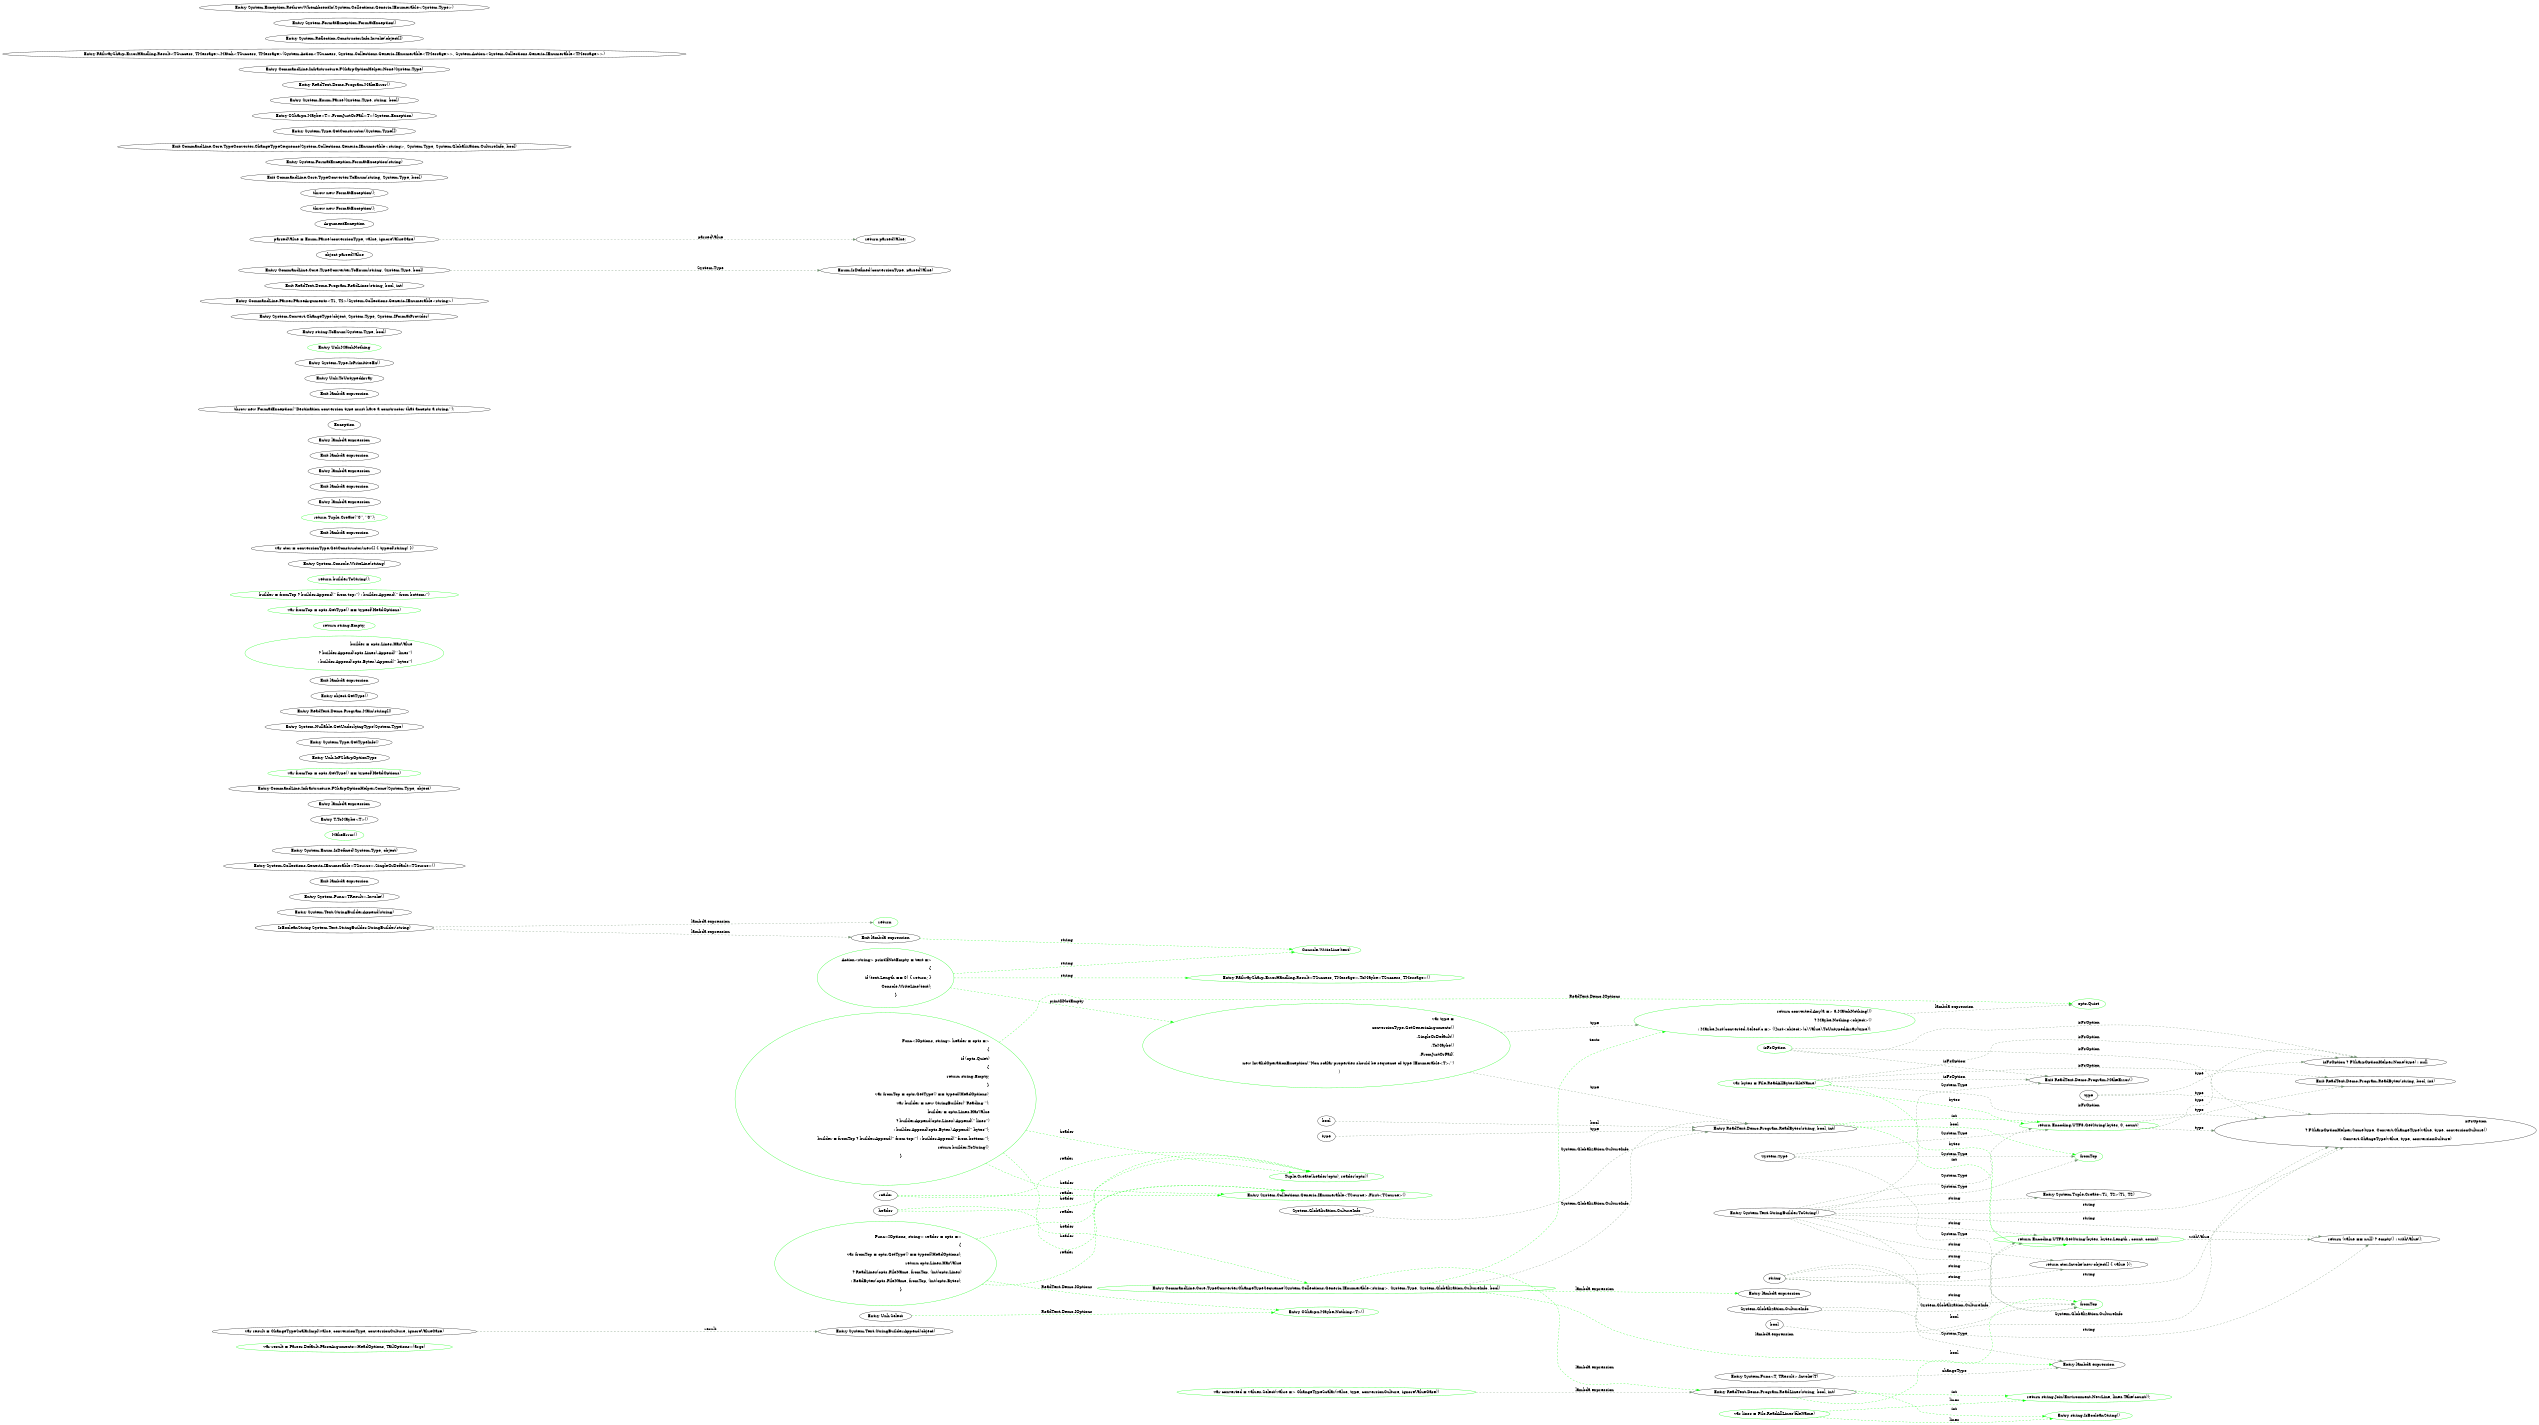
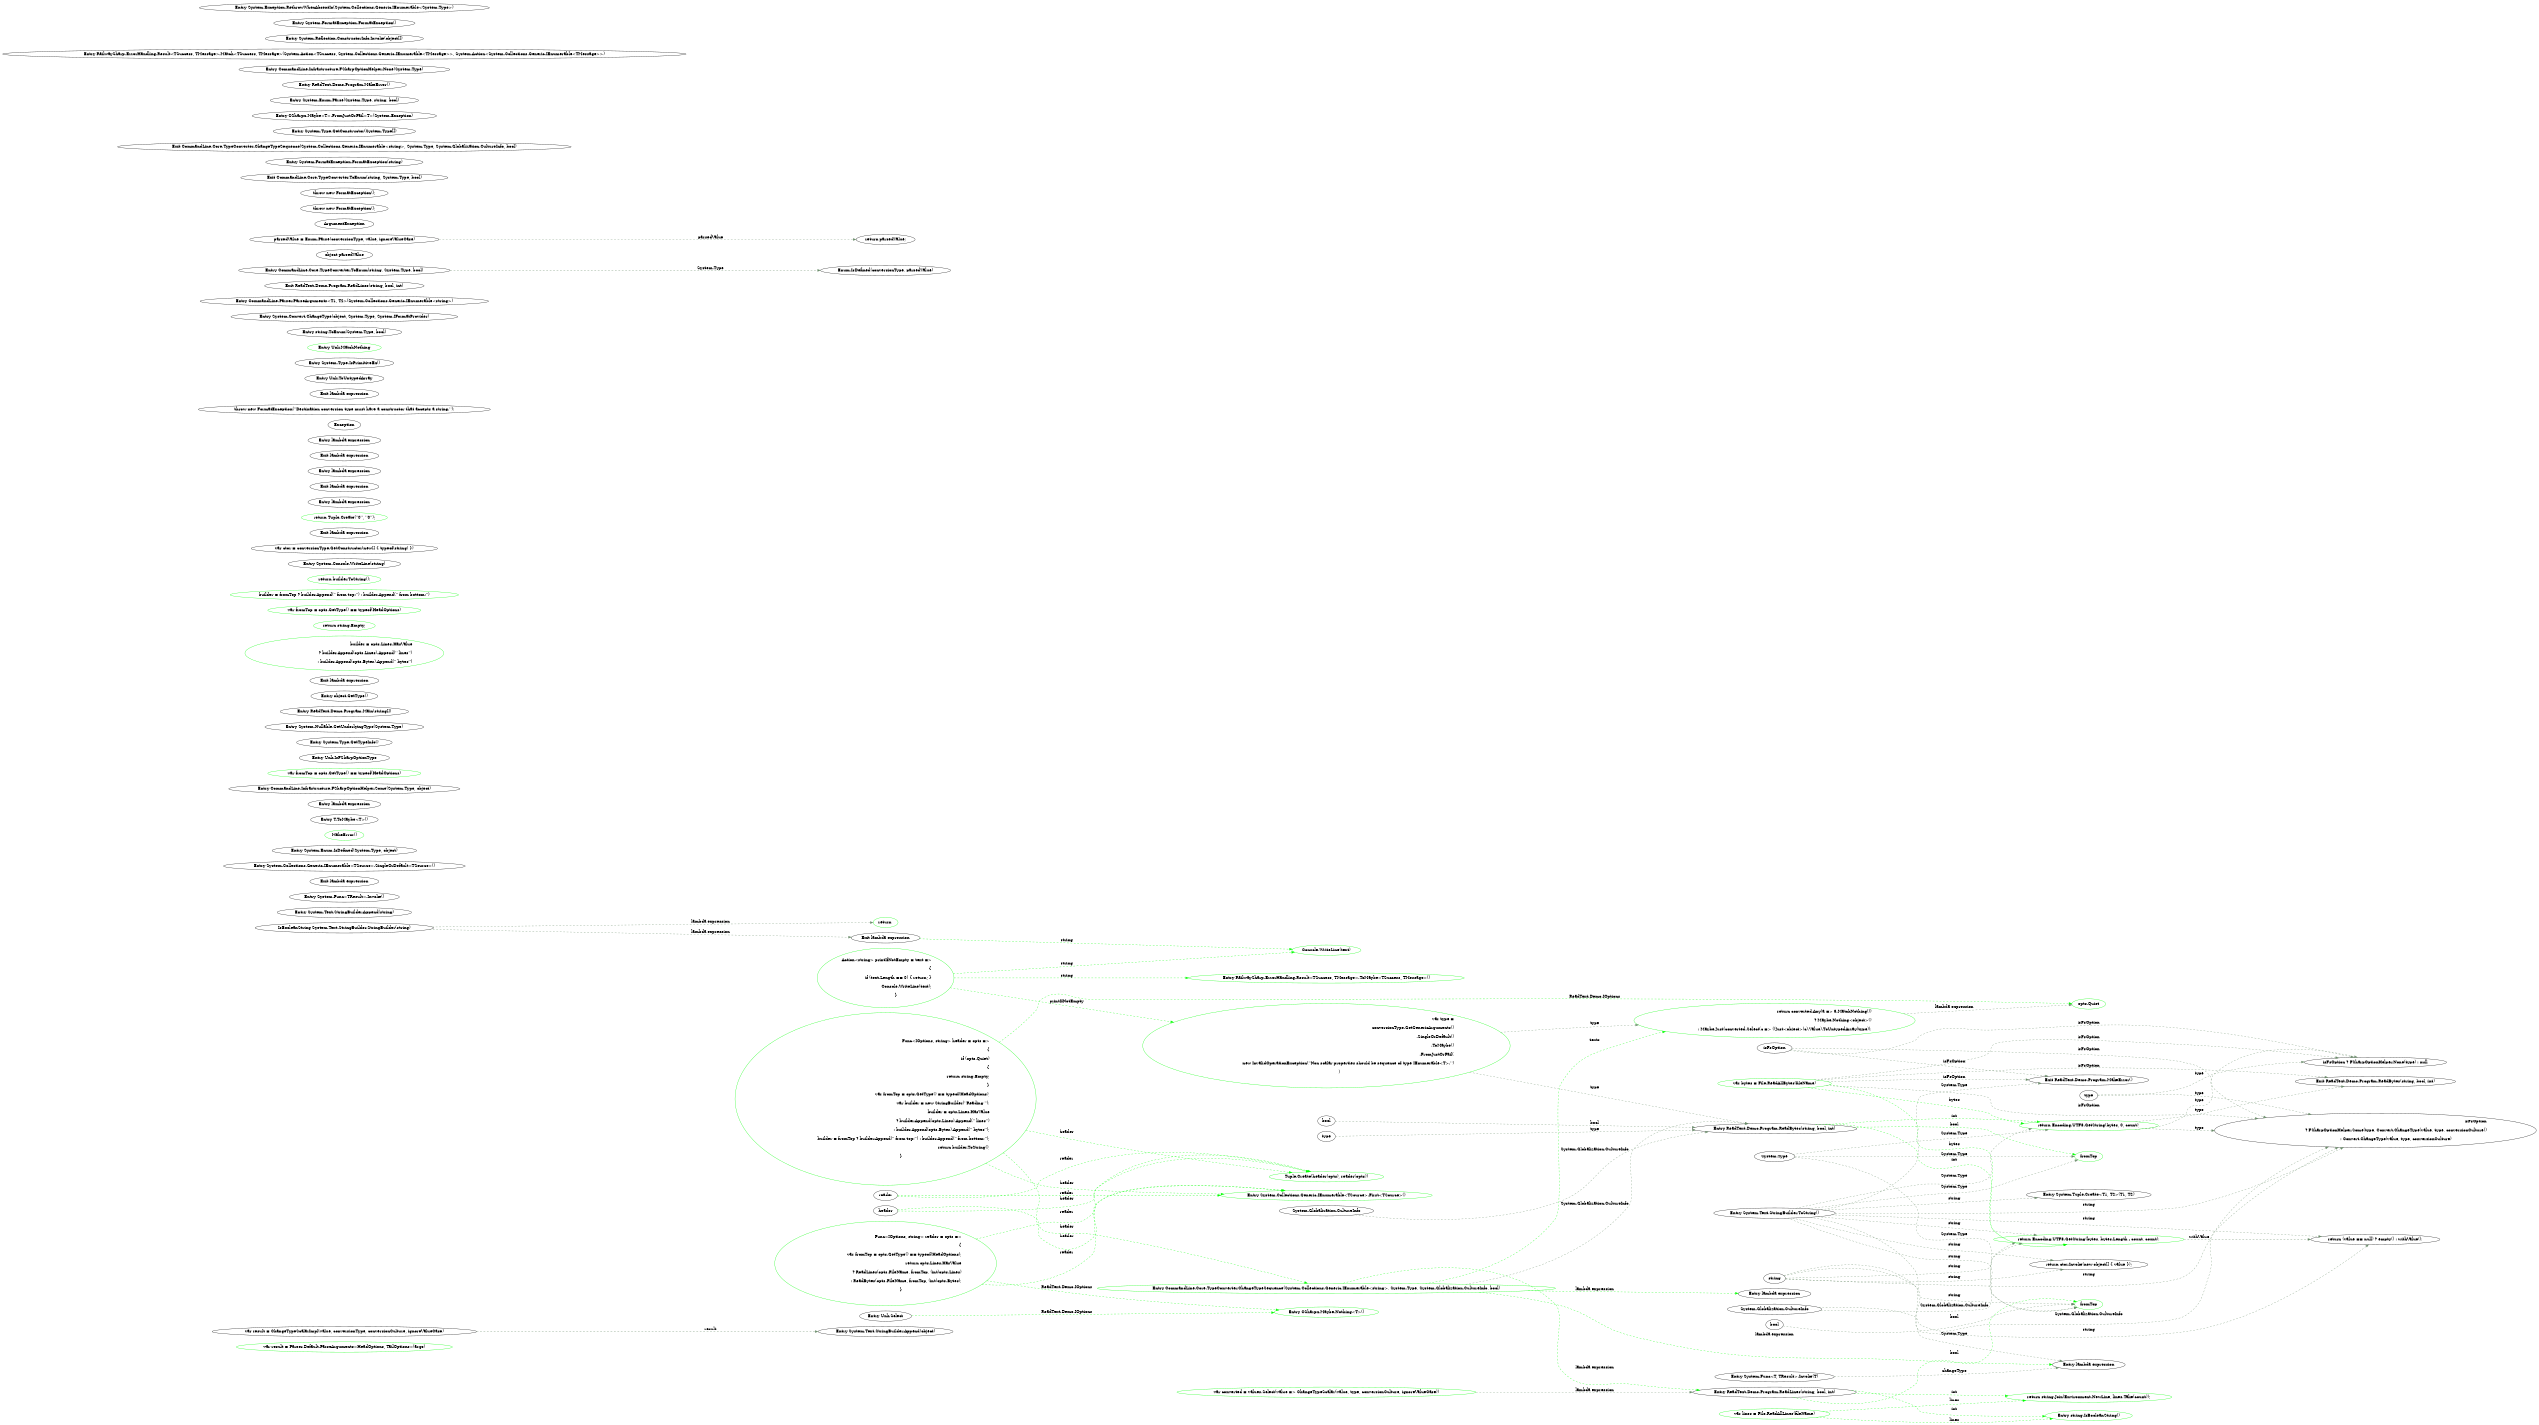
(1775, 1048) -> (1775, 1048)
